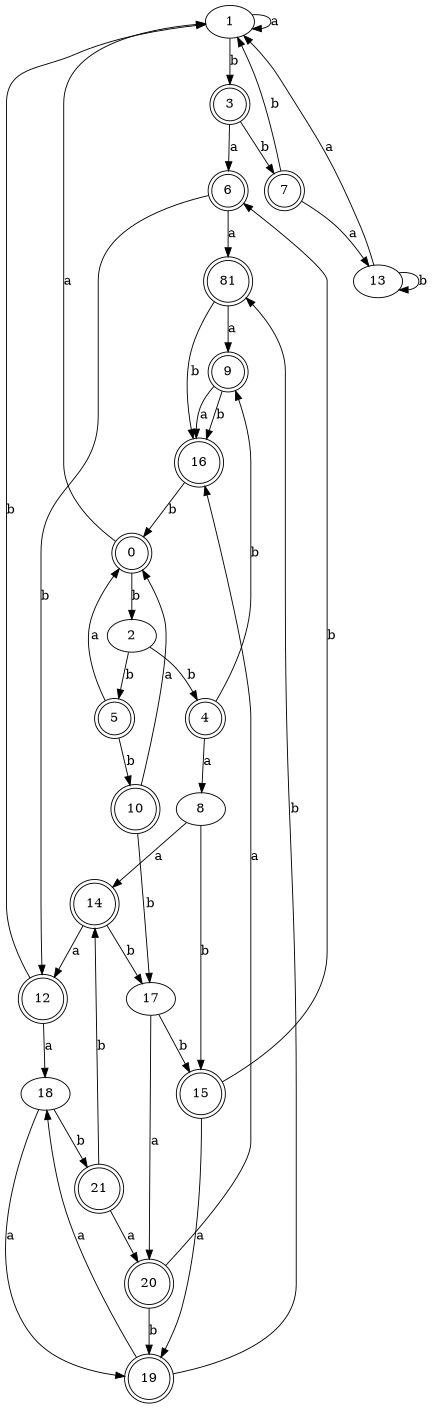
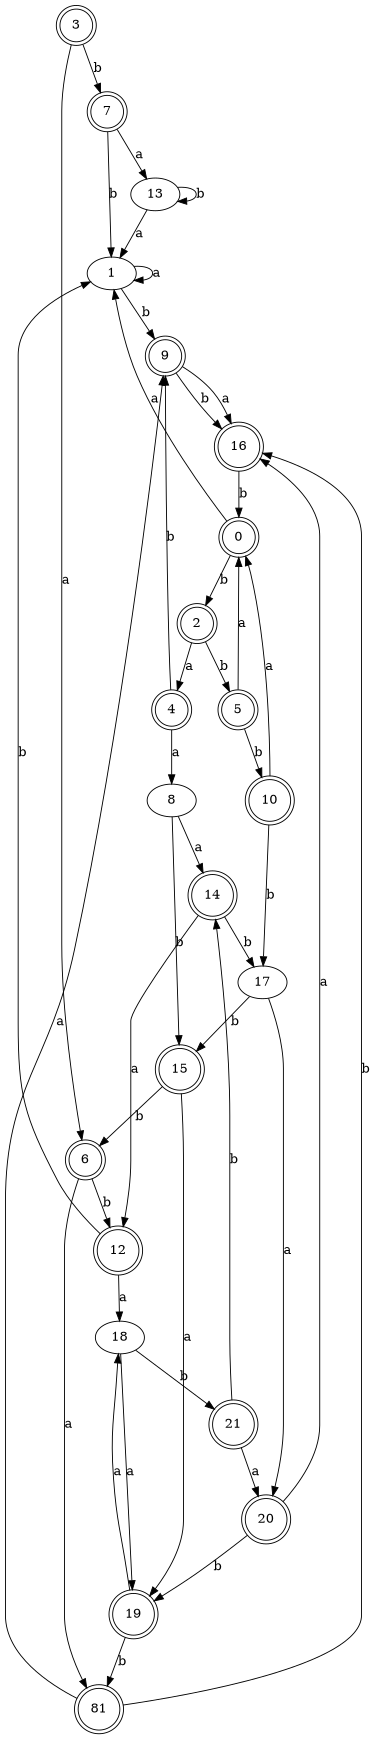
(230, 57) -> (135, 310)
(132, 636) -> (197, 624)
(192, 675) -> (189, 667)
